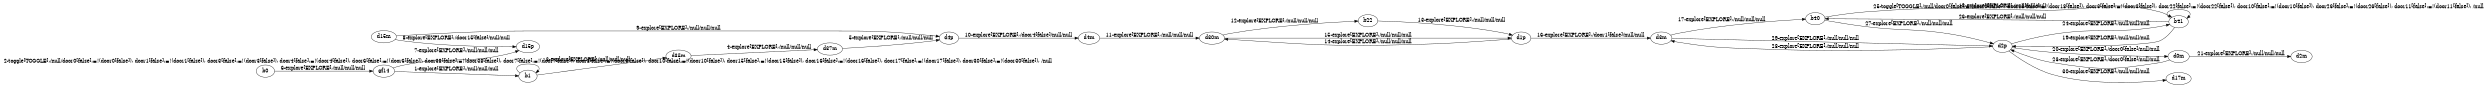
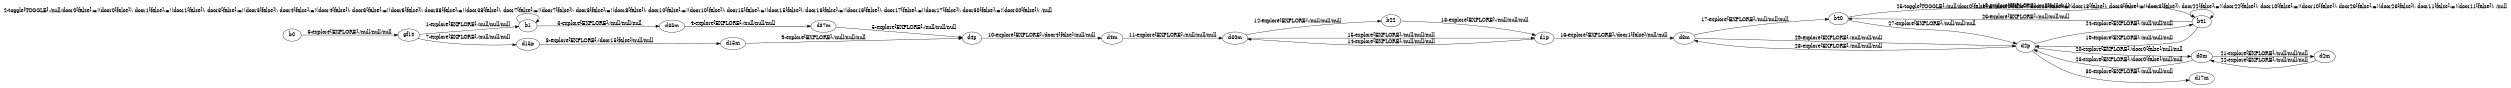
(454, 45) -> (628, 44)
none -> (2265, 68)
